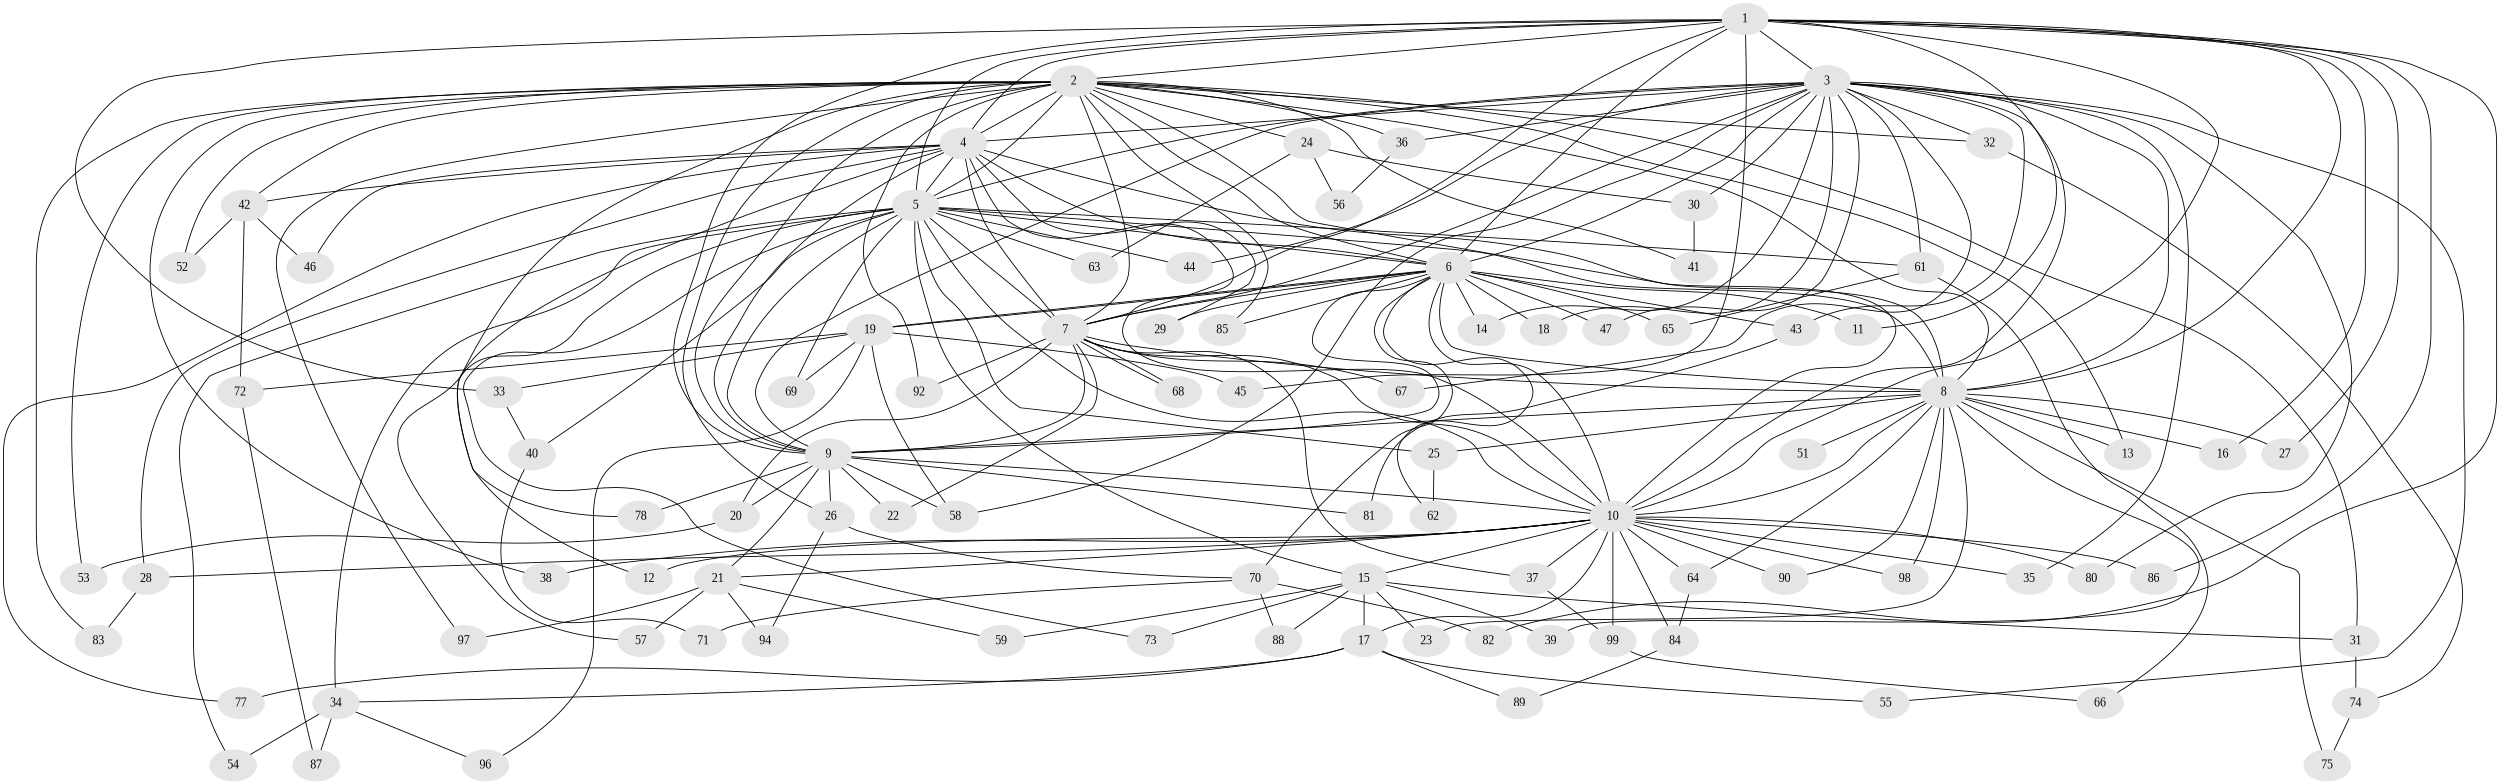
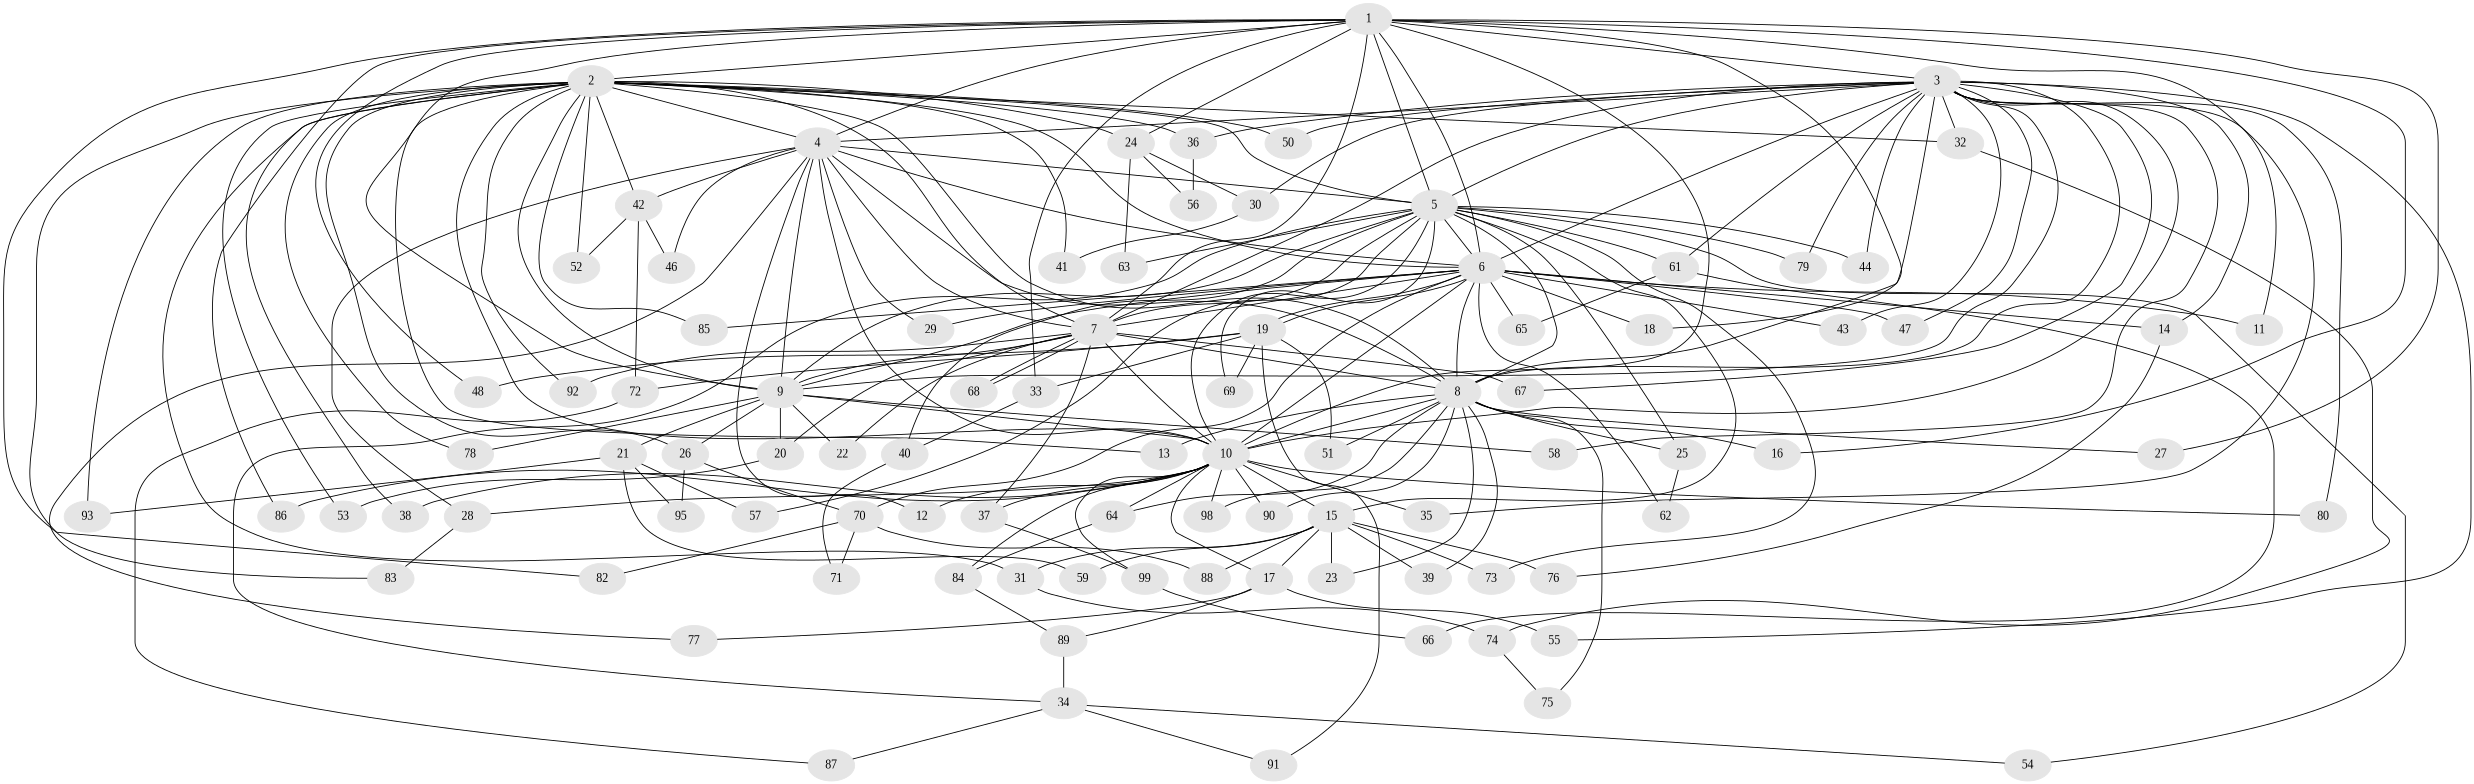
none -> (1250, 81)
none -> (1288, 143)
none -> (1803, 268)
(1241, 392) -> (478, 392)
(1546, 415) -> none
(898, 429) -> (1327, 388)
(1369, 517) -> none
(1166, 553) -> none
none -> (1554, 579)
(464, 641) -> (88, 517)
(765, 641) -> (681, 517)
(853, 688) -> (1064, 672)
(486, 765) -> (1274, 765)
